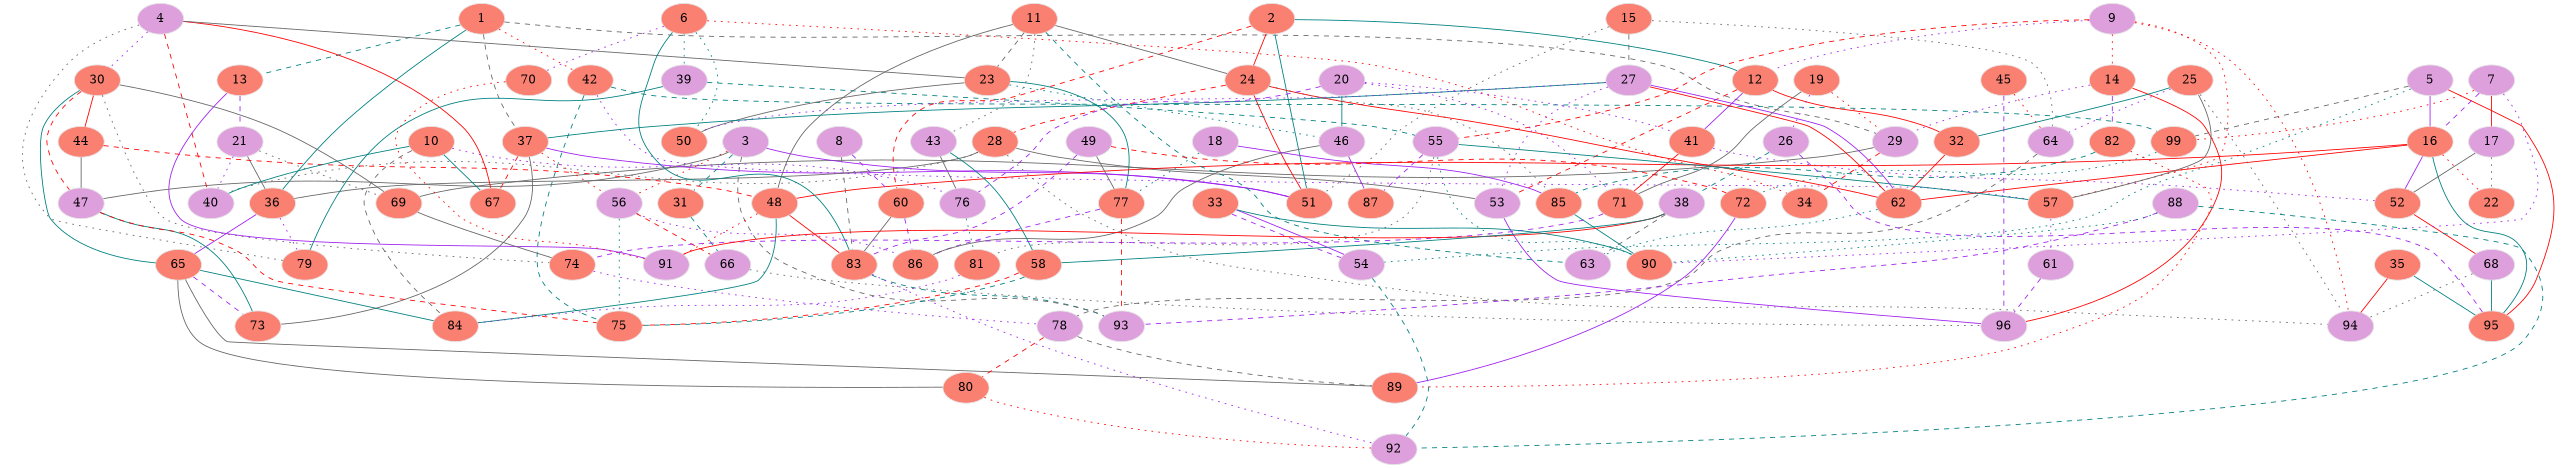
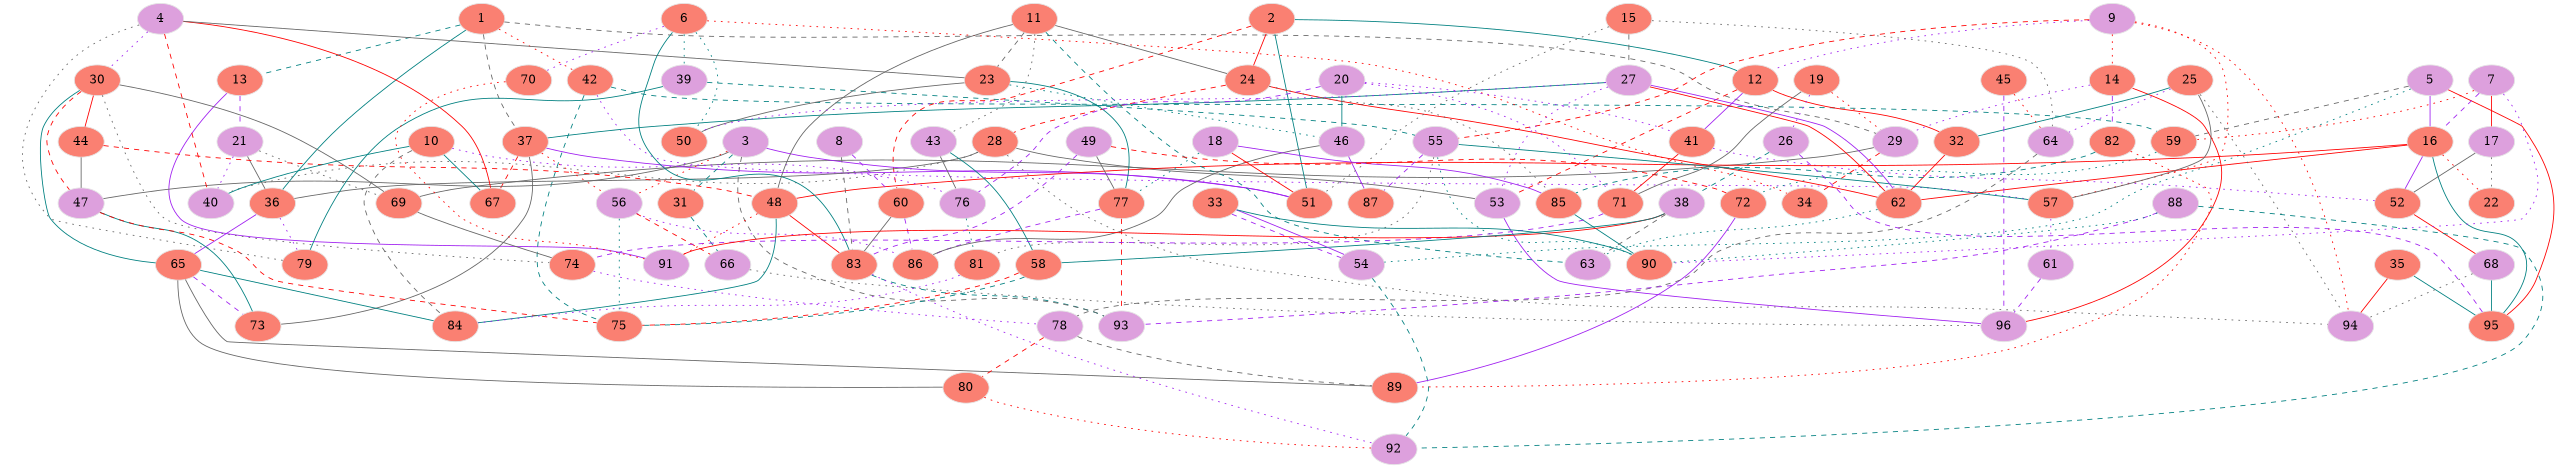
(2174, 142) -> (2174, 142)
(1276, 143) -> (1263, 173)
